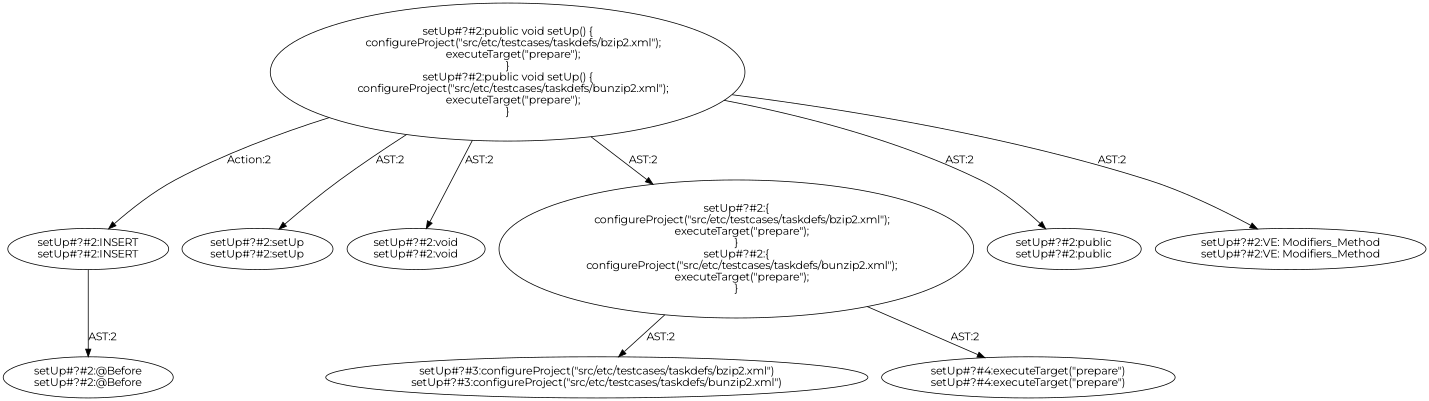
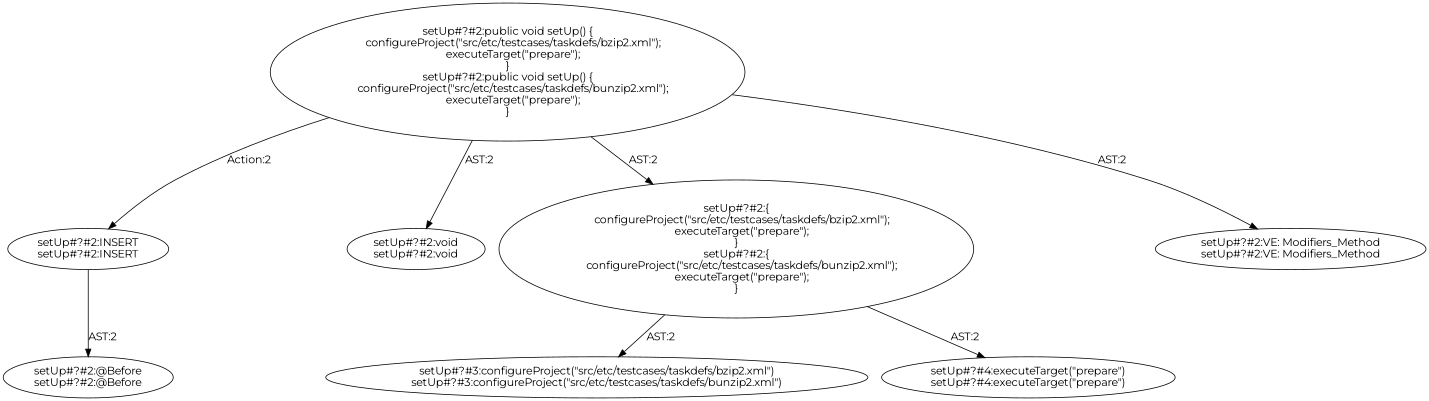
(258, 249) -> none
(1064, 249) -> none
